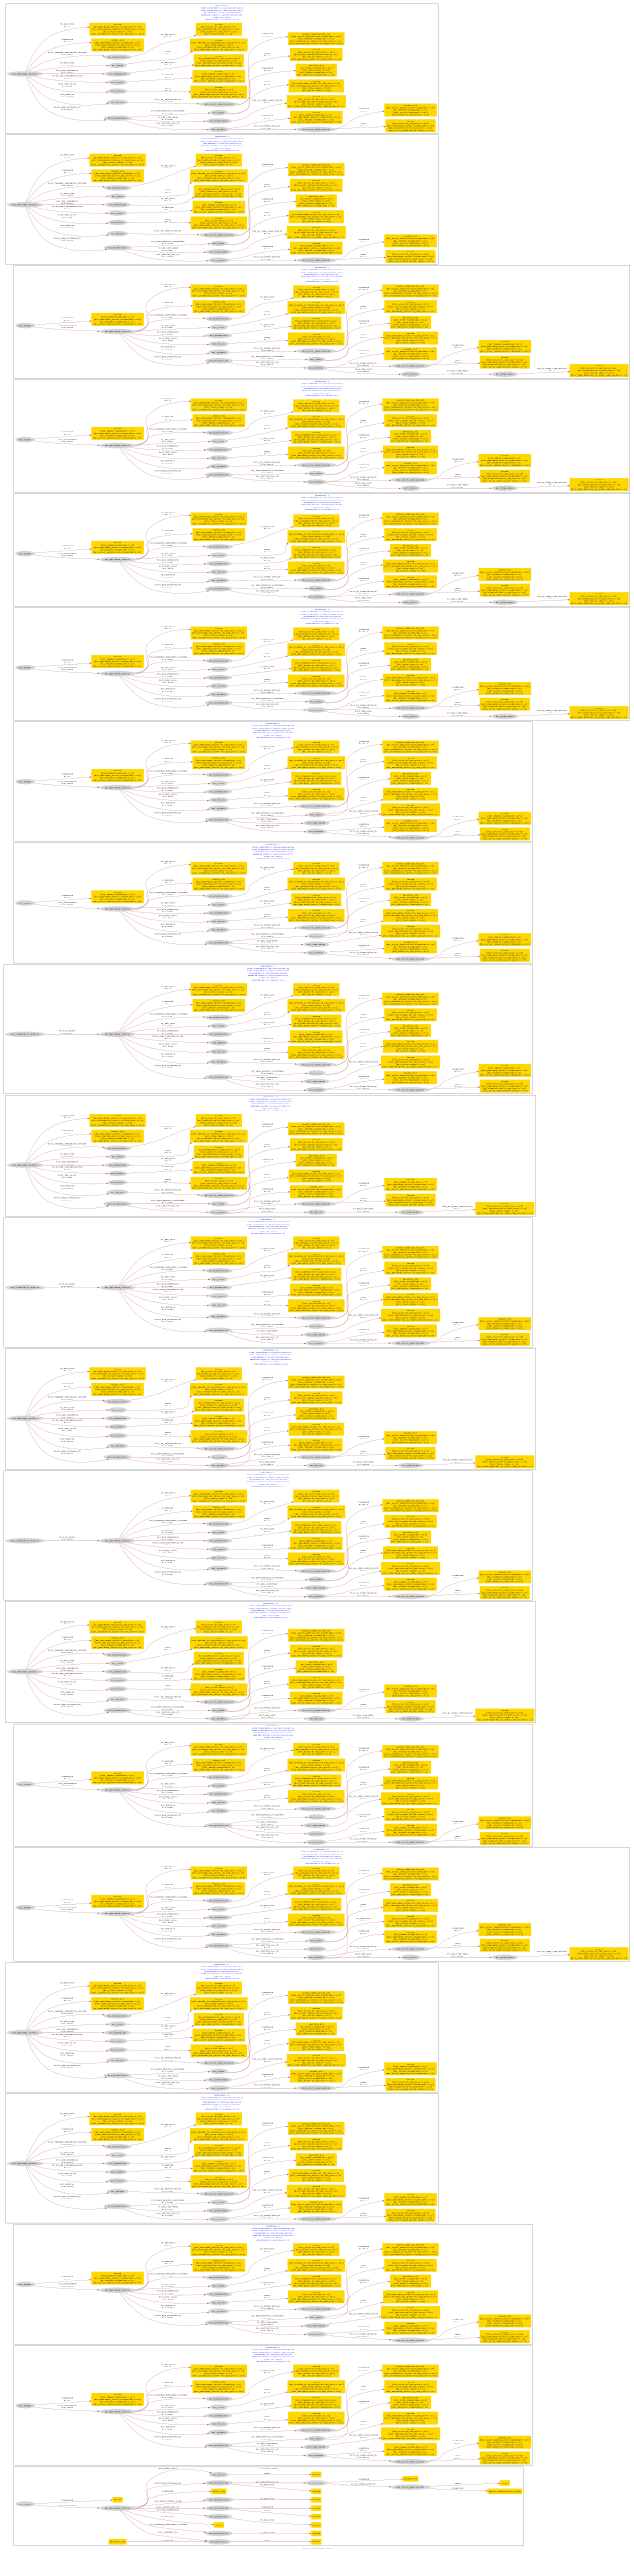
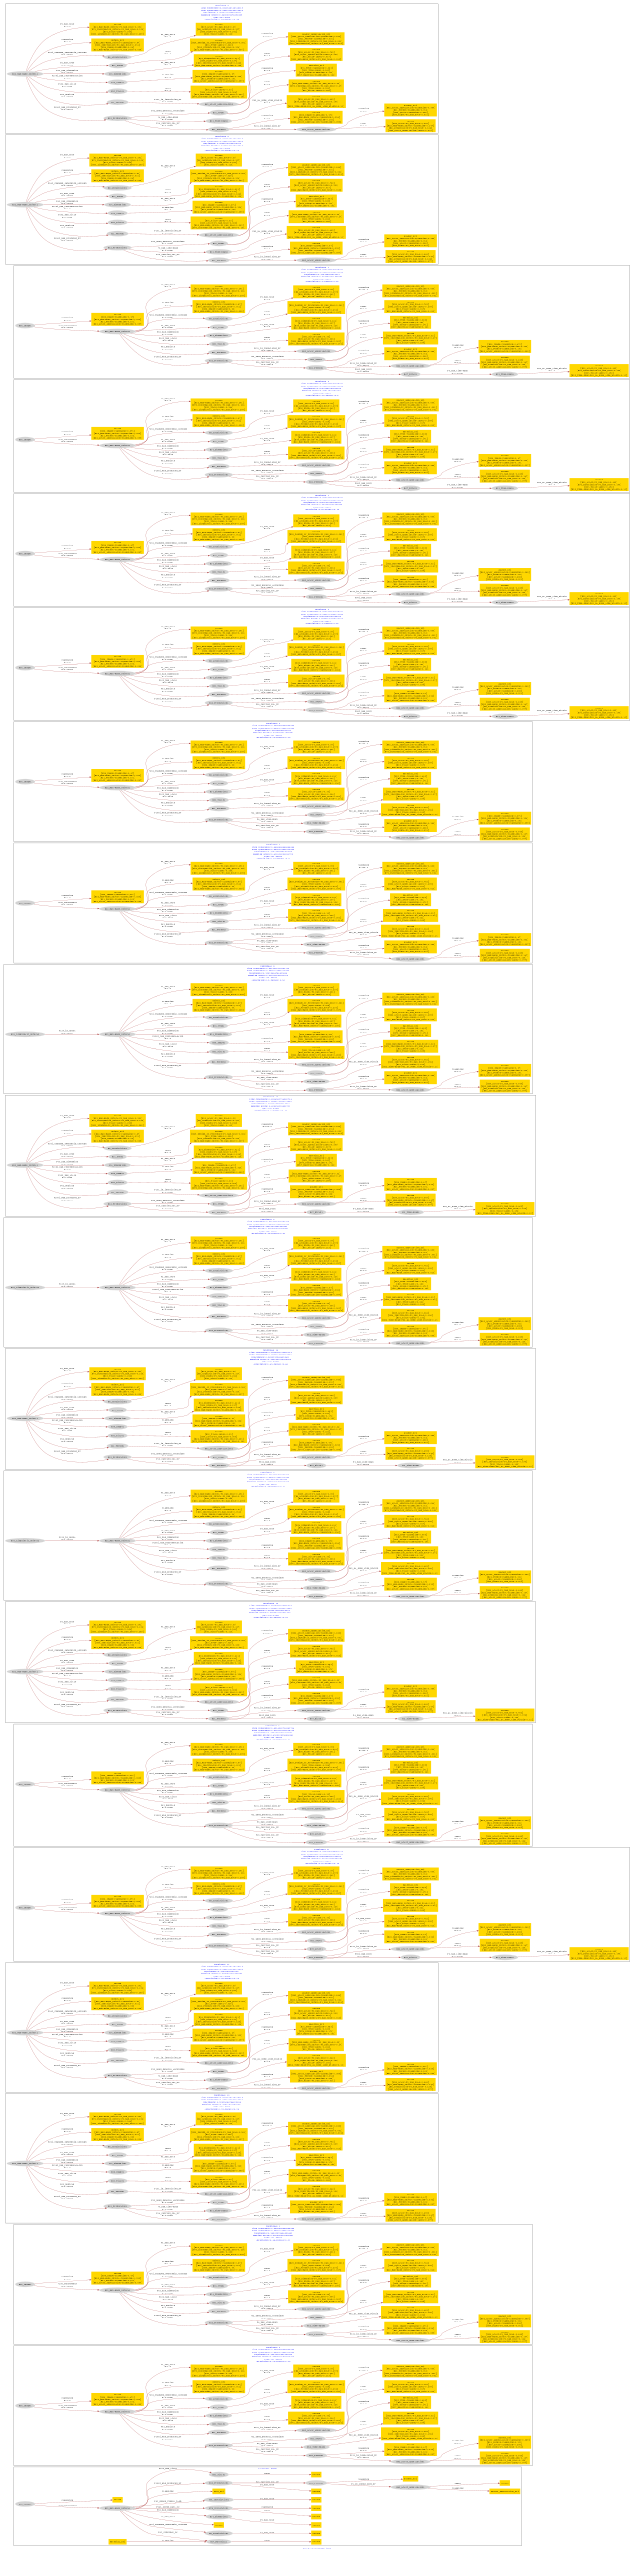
(219, 2491) -> (219, 2491)
(505, 2491) -> (505, 2491)
